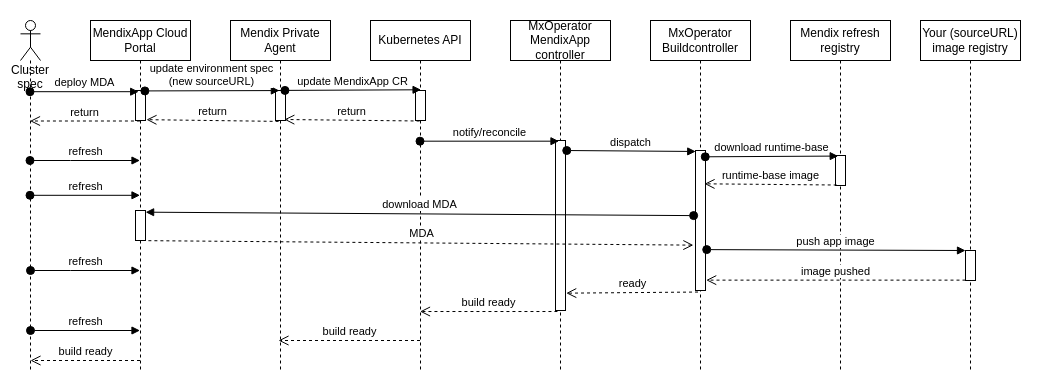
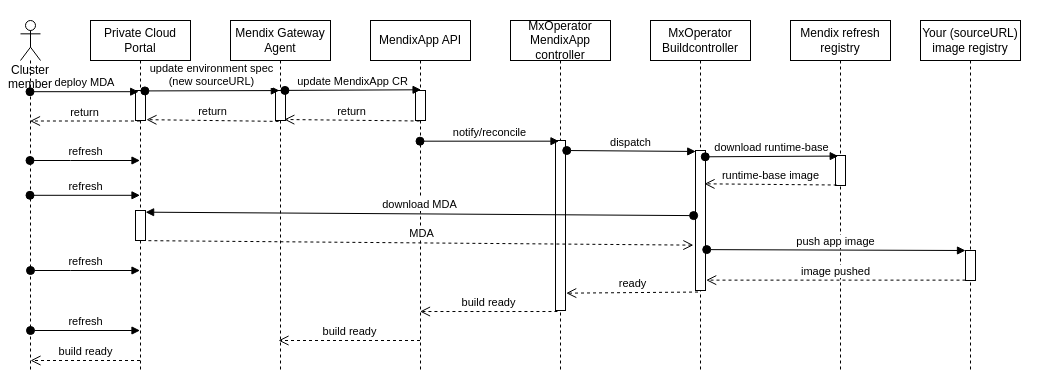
(141, 41) -> (141, 41)
(281, 41) -> (281, 41)
(421, 41) -> (421, 41)
(31, 100) -> (31, 100)
